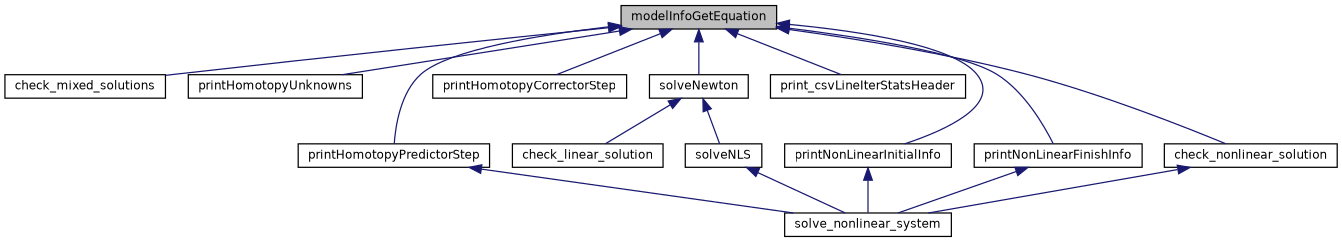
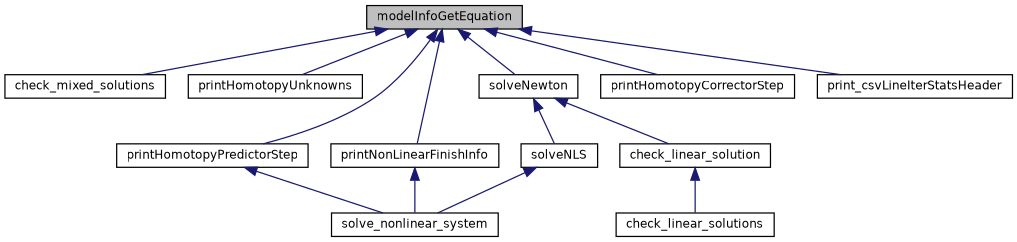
(868, 156) -> none
(1251, 156) -> none
none -> (695, 225)
